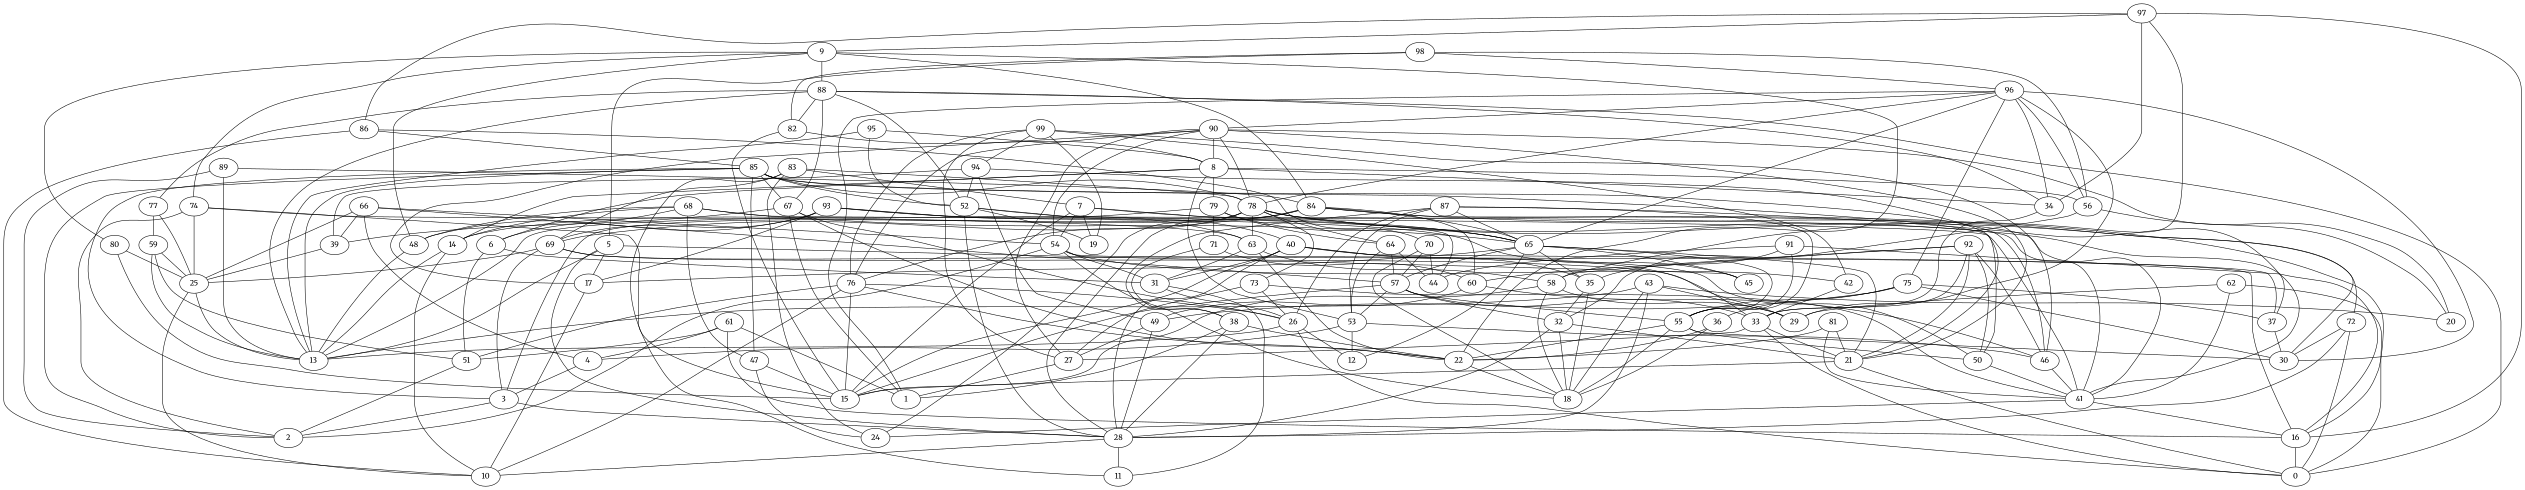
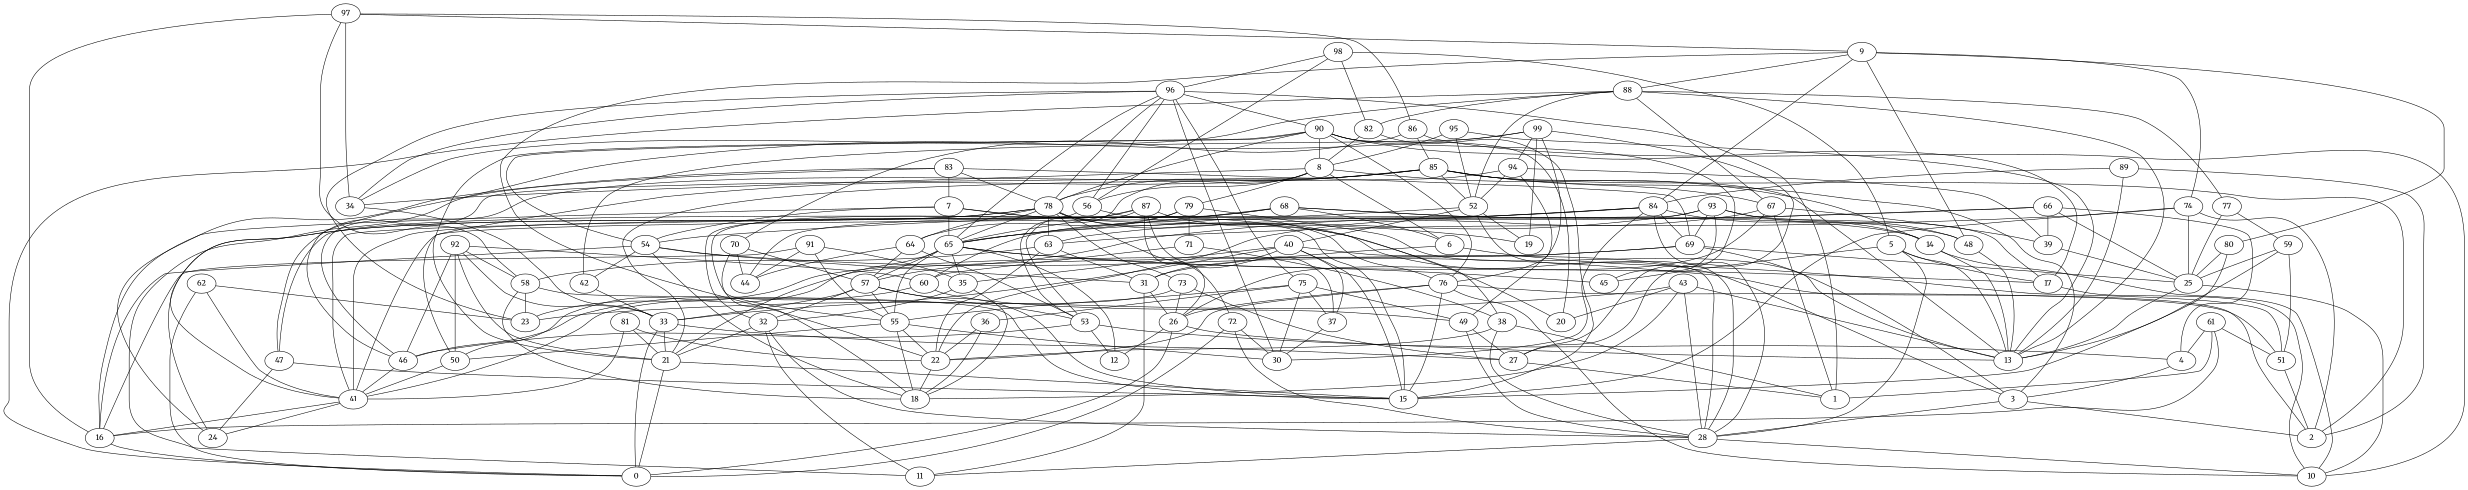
(1794, 322) -> (525, 322)
(1563, 361) -> (825, 413)
